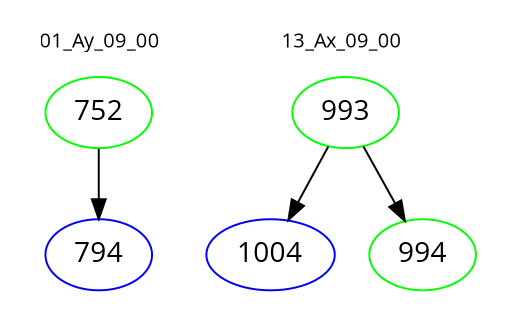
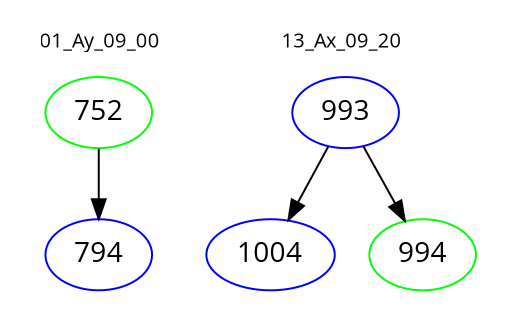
(342, 42) -> (342, 42)
(346, 113) -> (346, 113)
